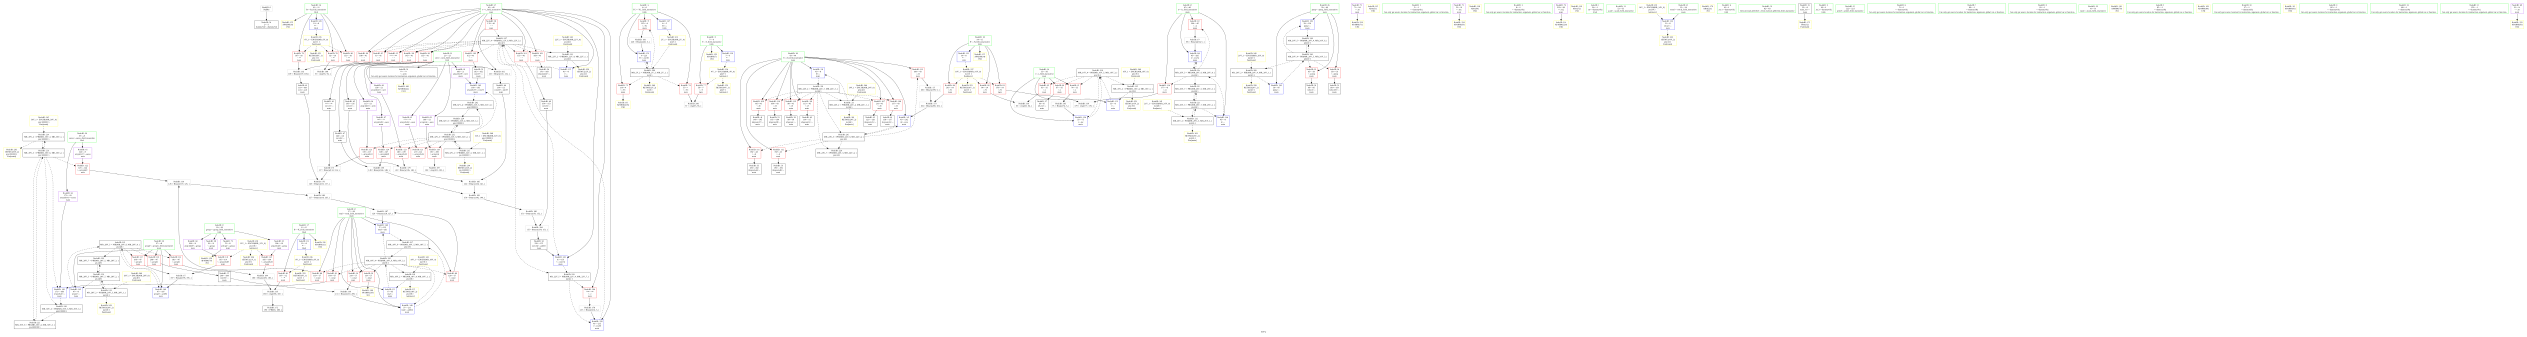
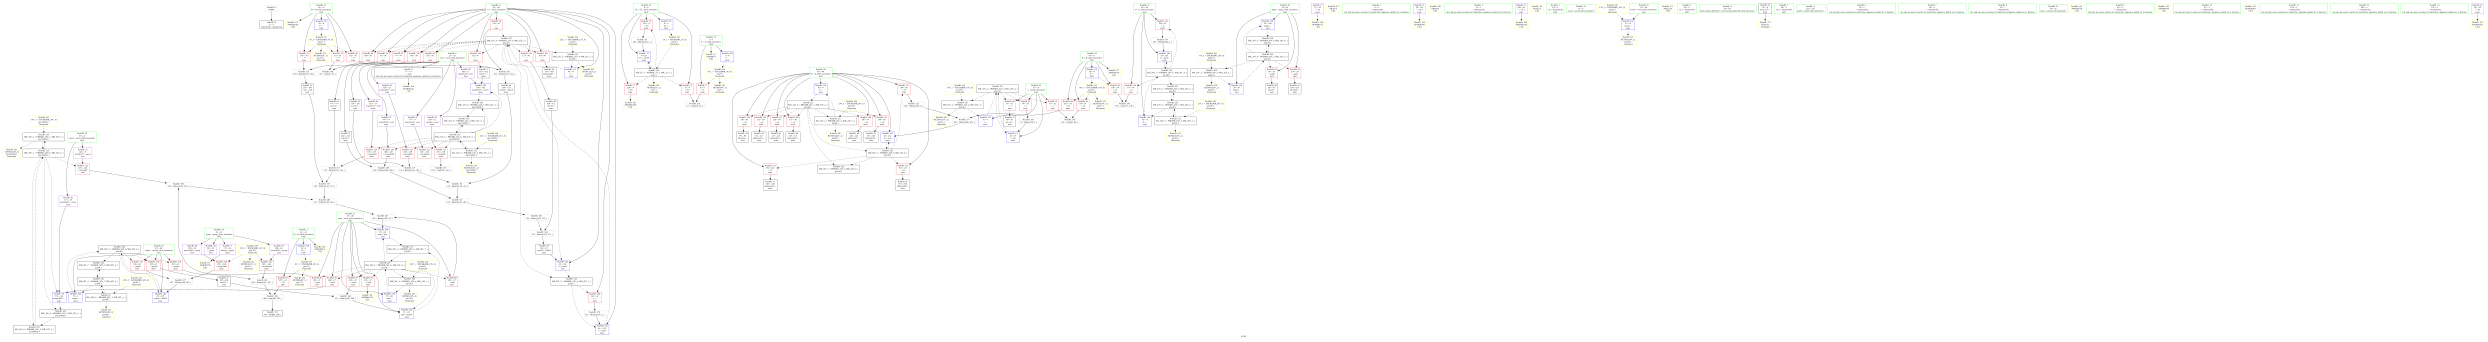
(986, 81) -> (1103, 81)
